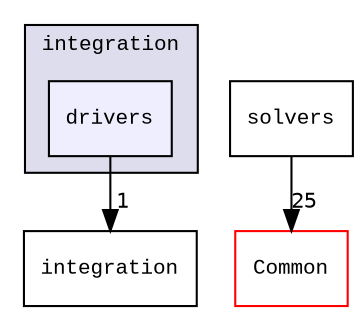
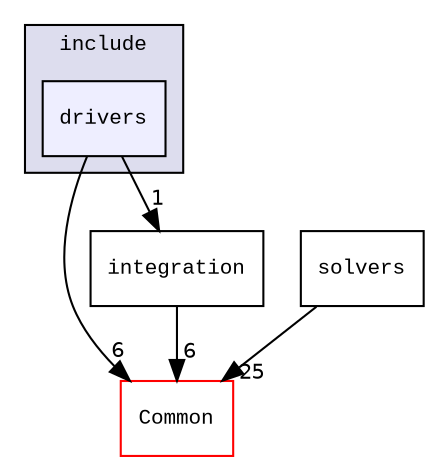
(111, 45) -> (104, 45)
none -> (65, 267)
none -> (177, 333)
